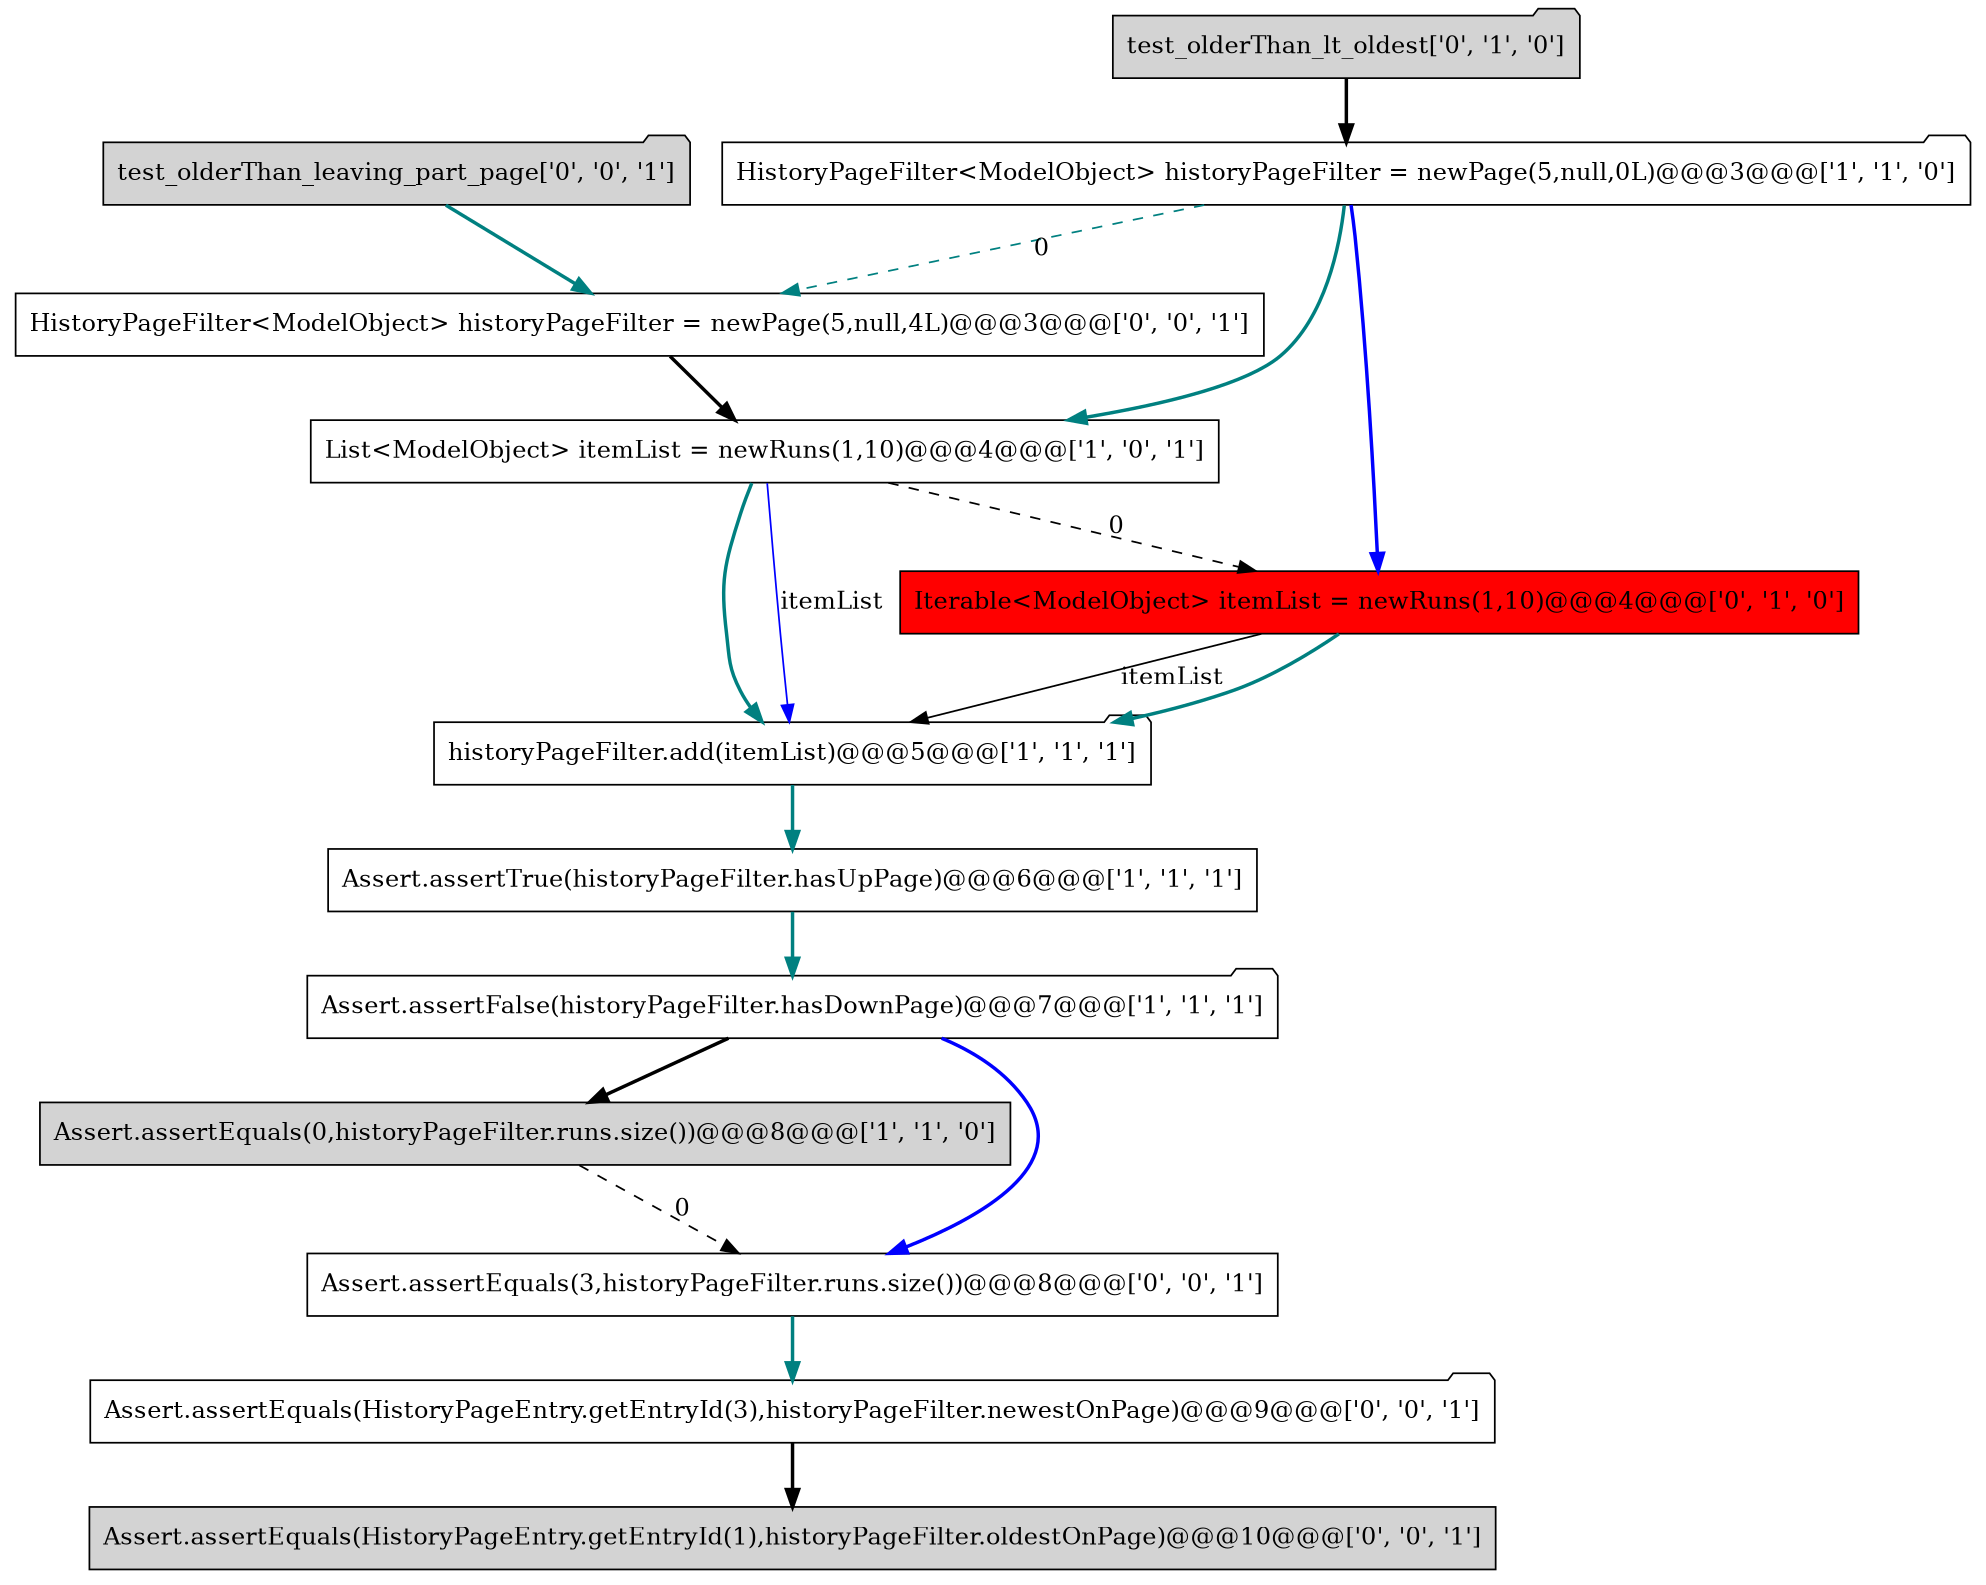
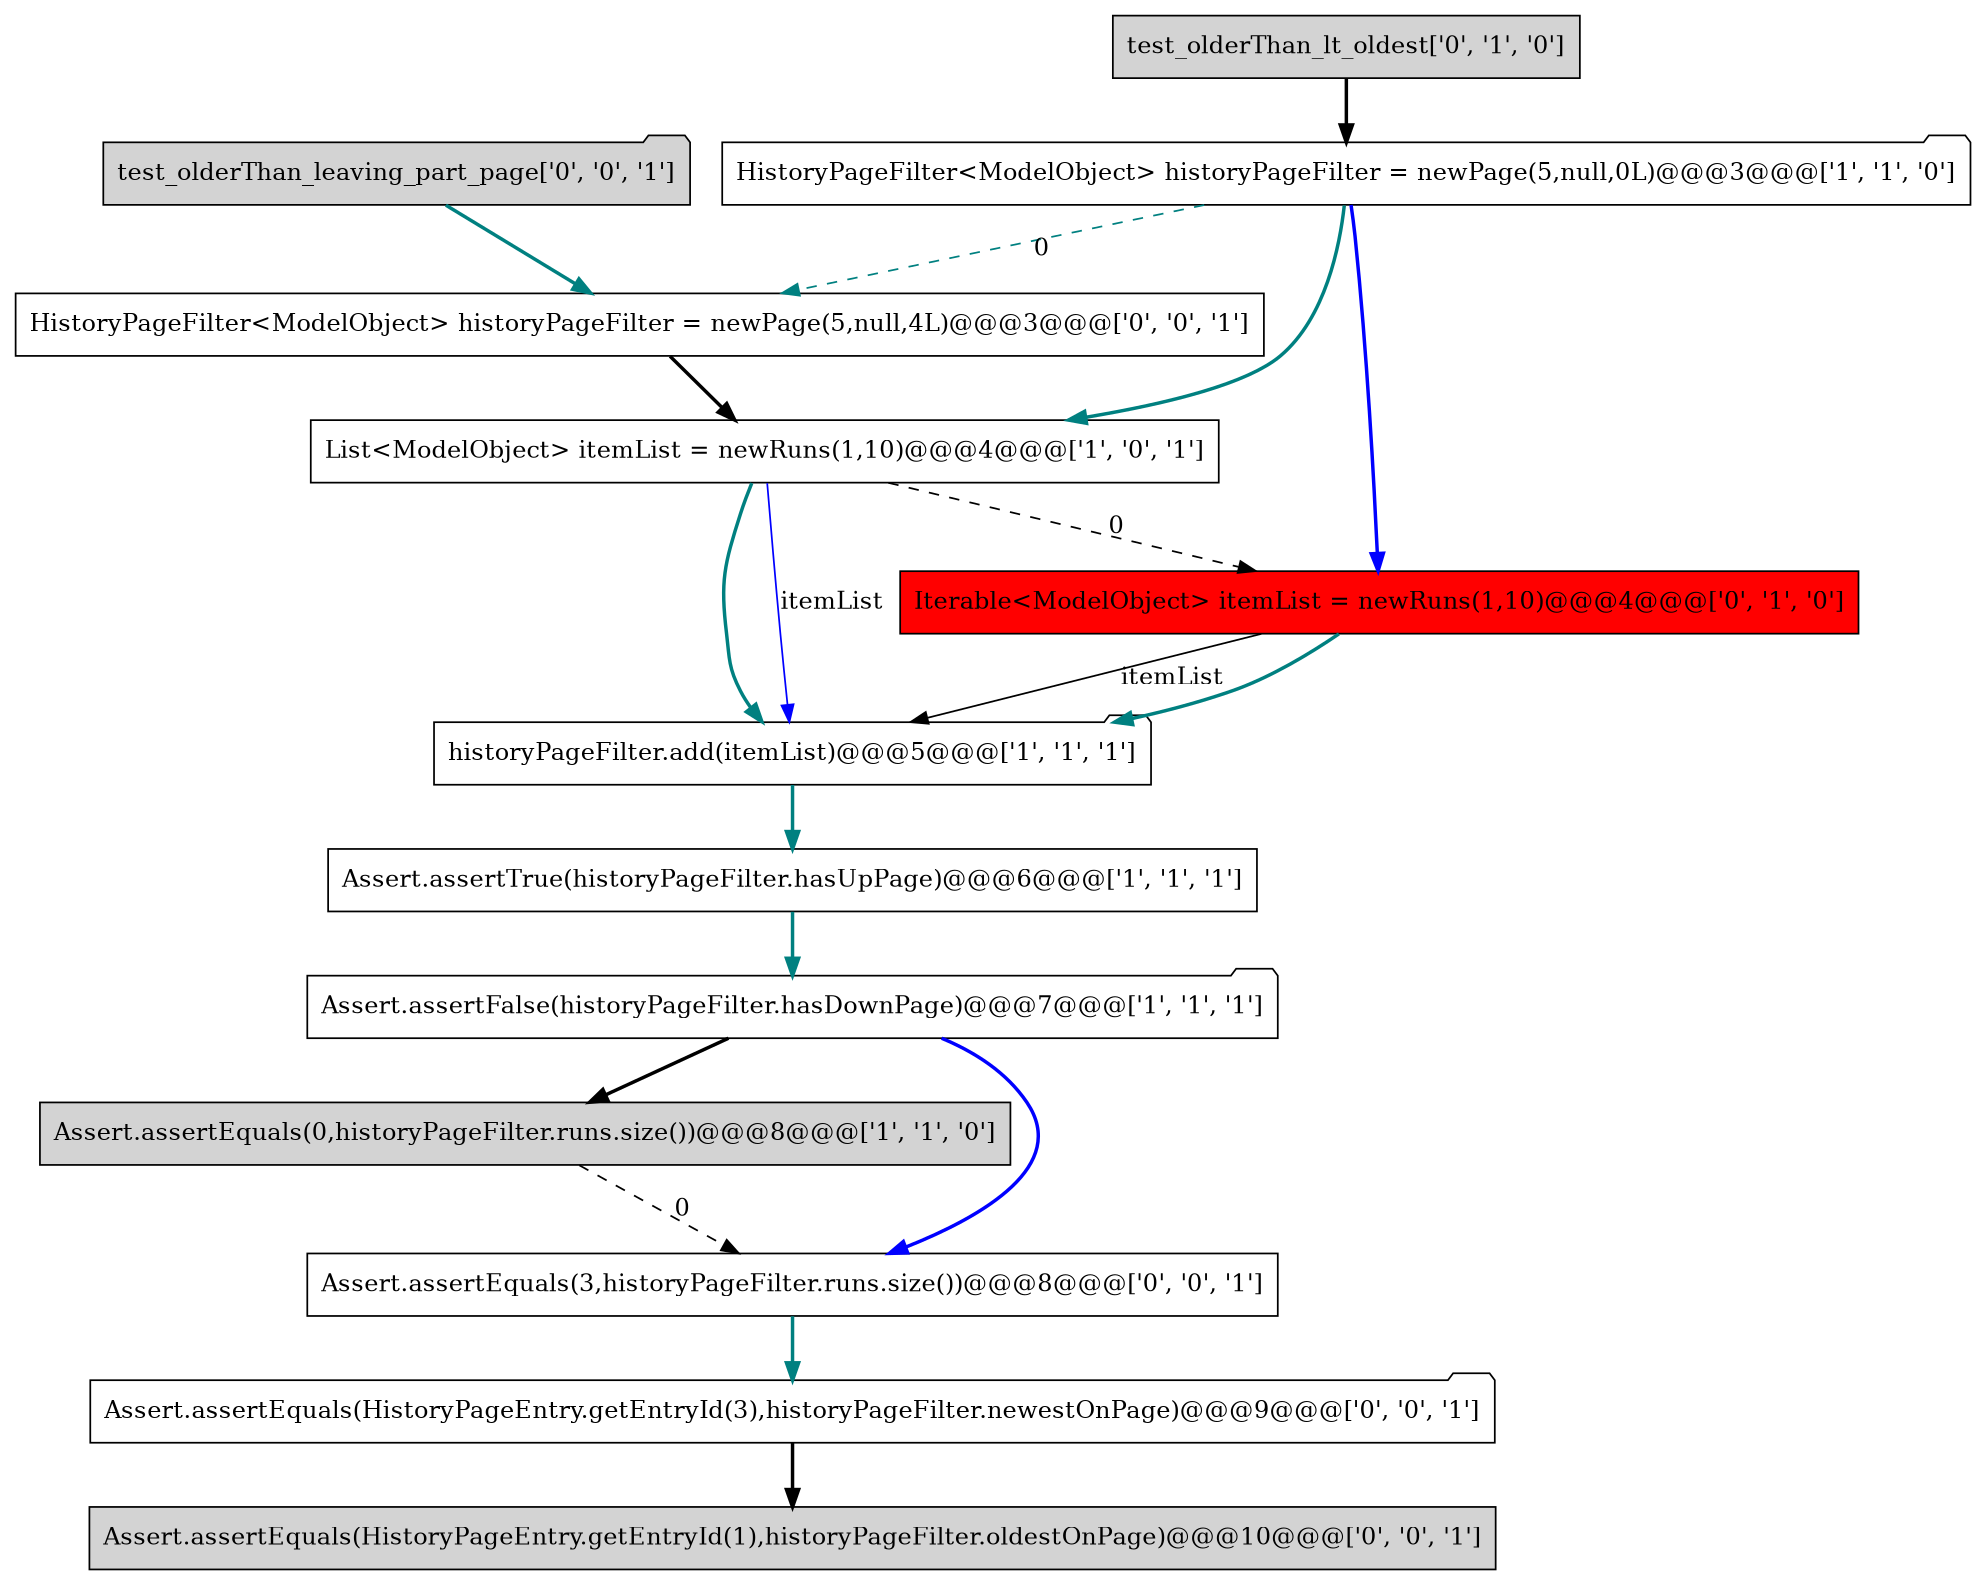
(1346, 47) -> (1346, 47)
